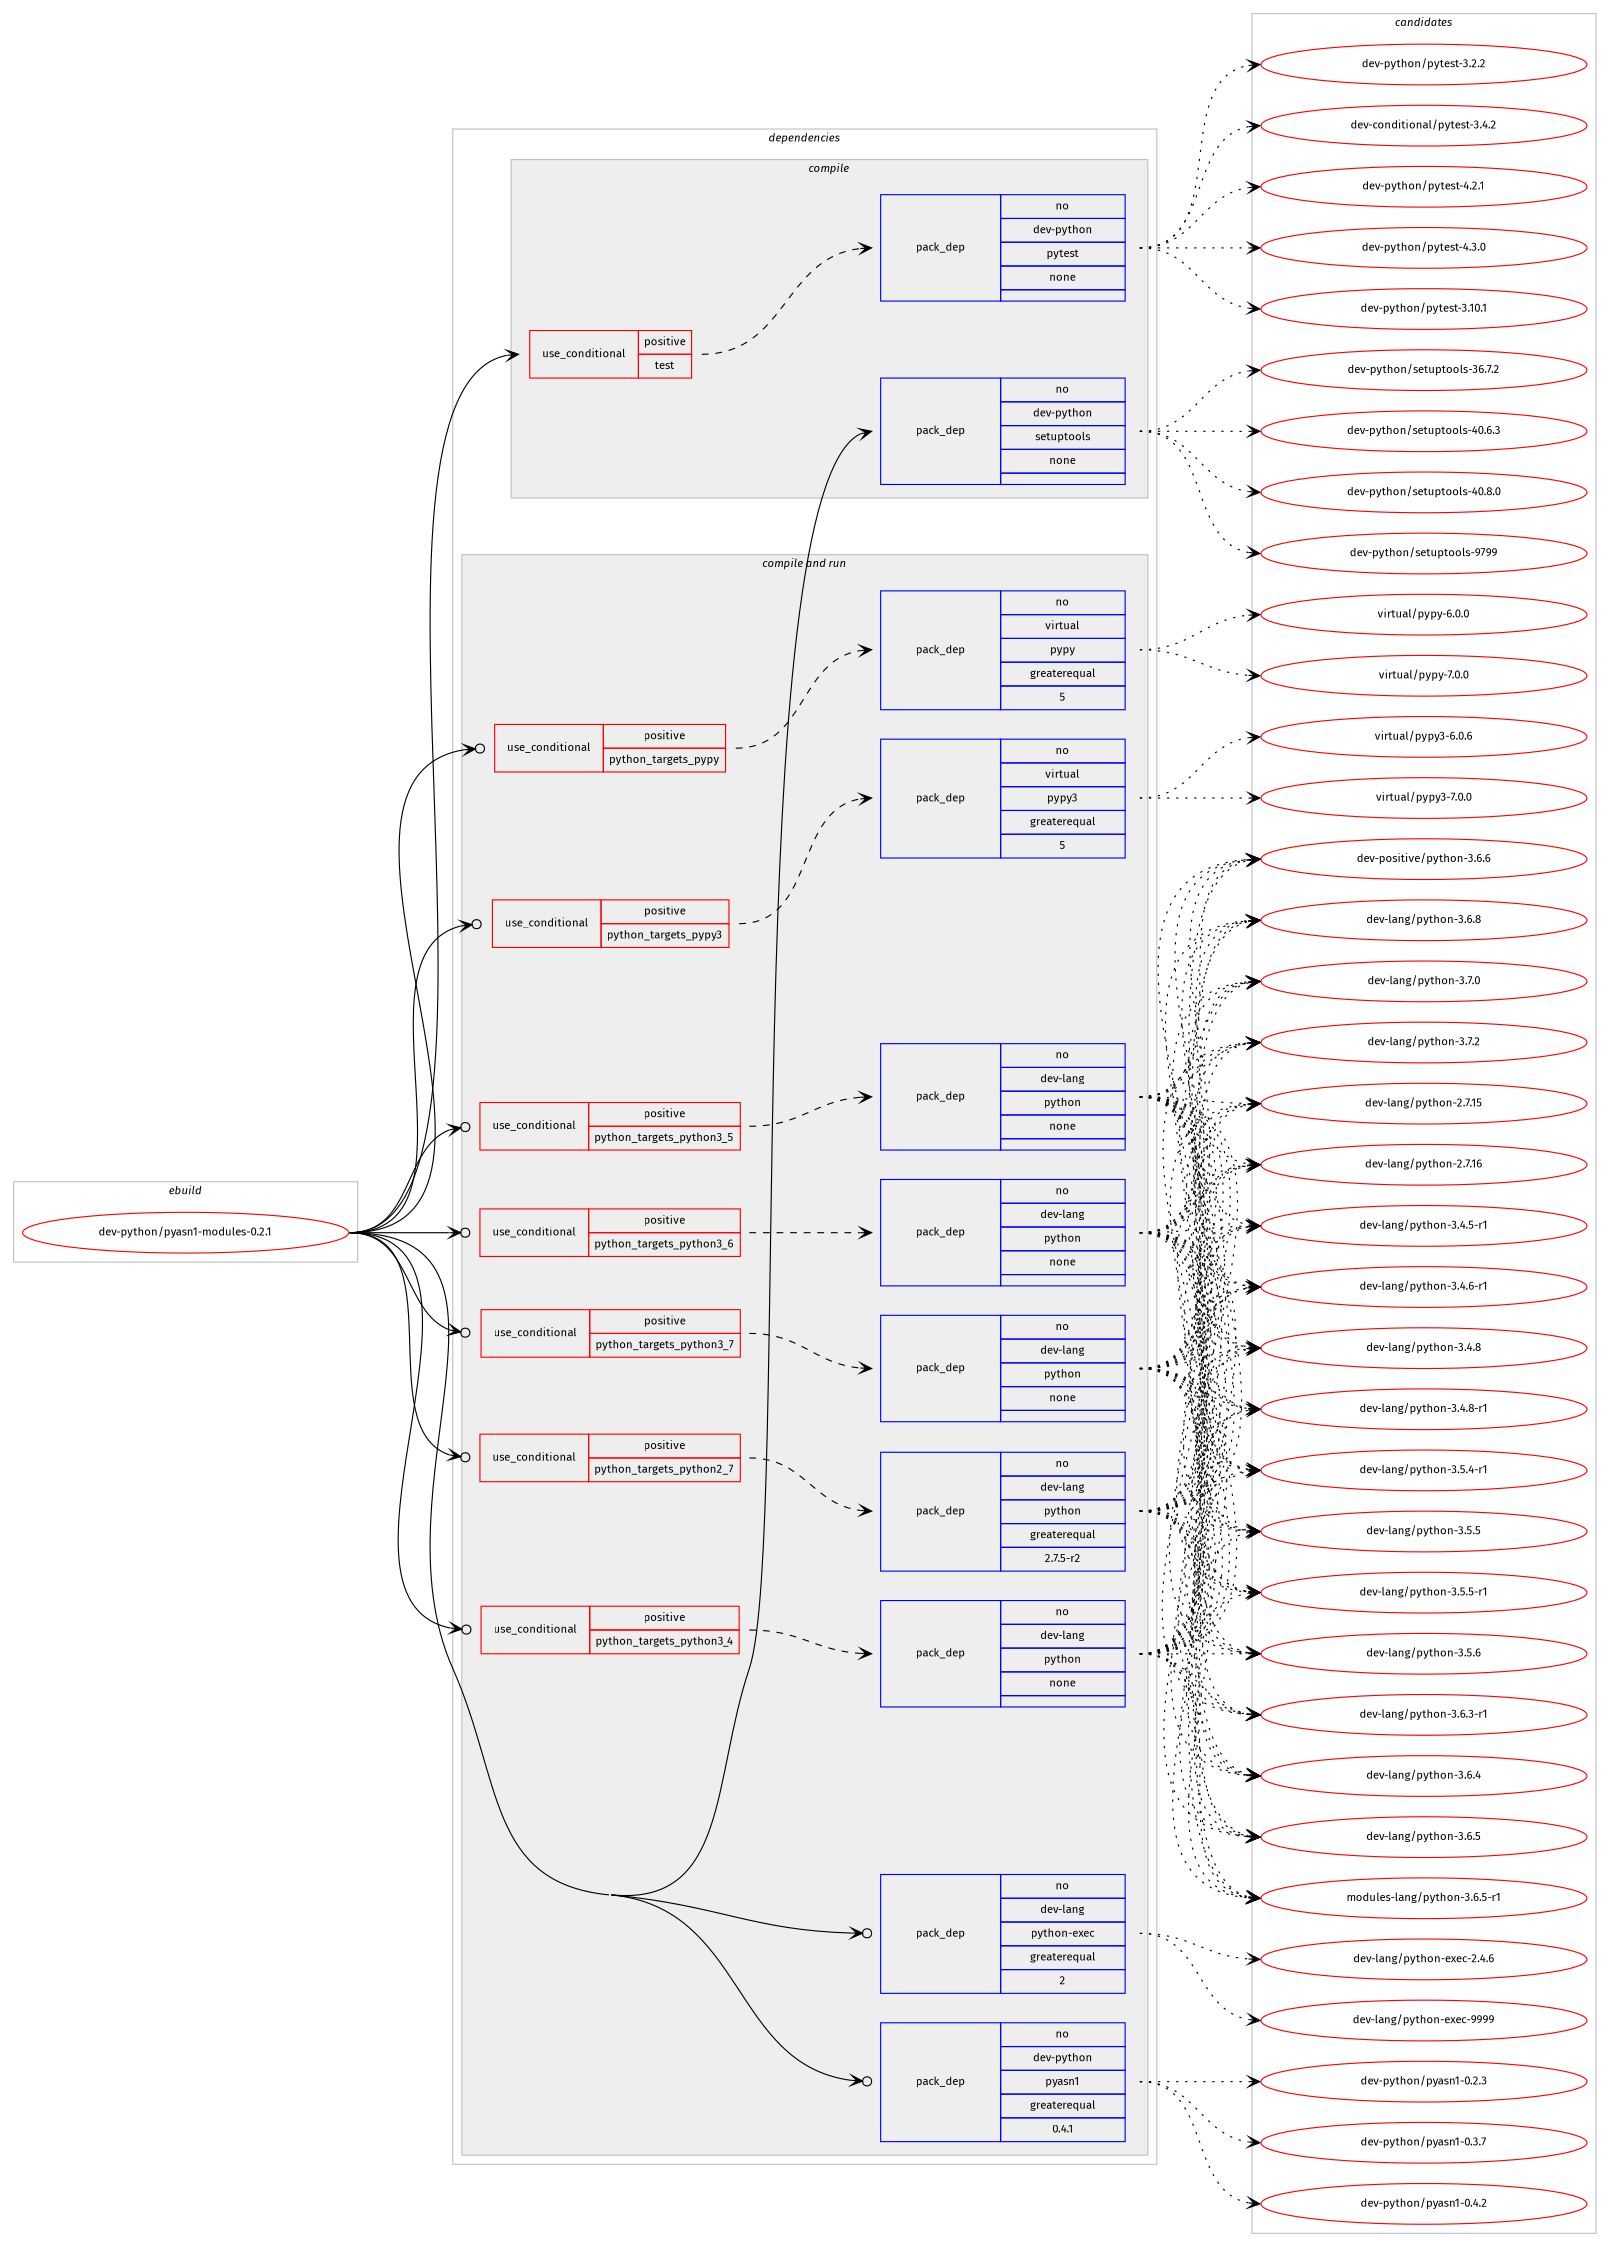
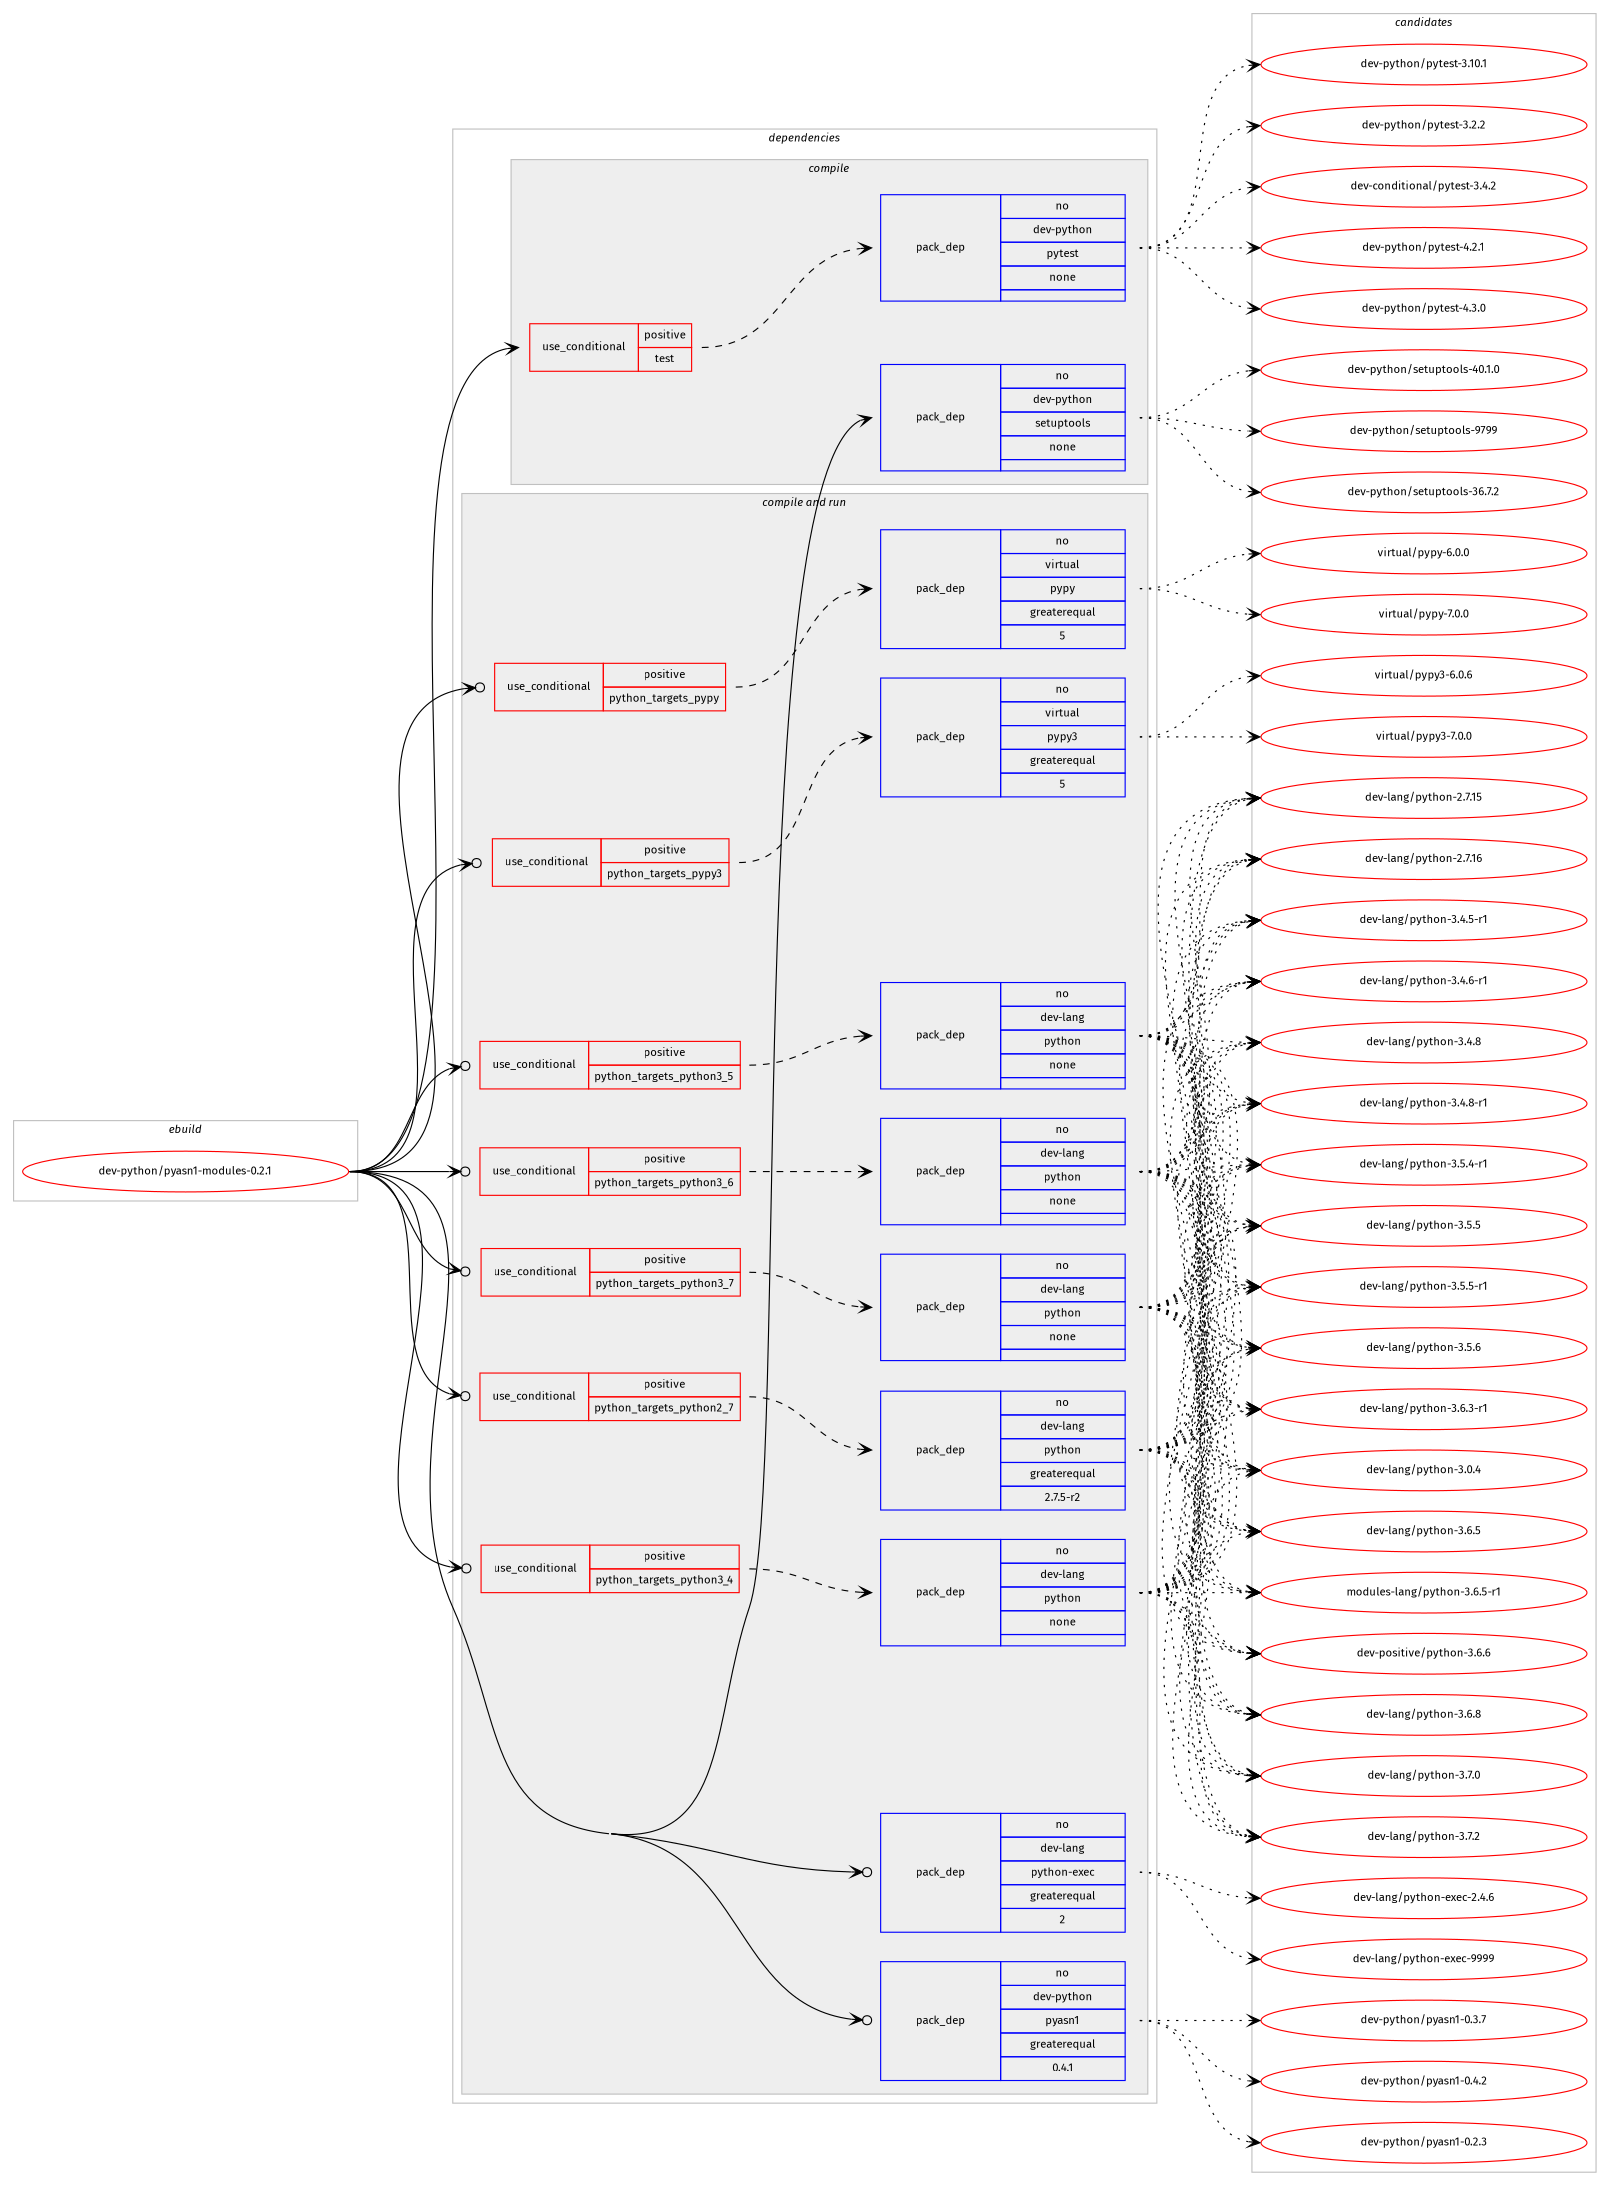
(1424, 431) -> none
(1424, 492) -> (1424, 370)
(1424, 1776) -> (1424, 1470)
